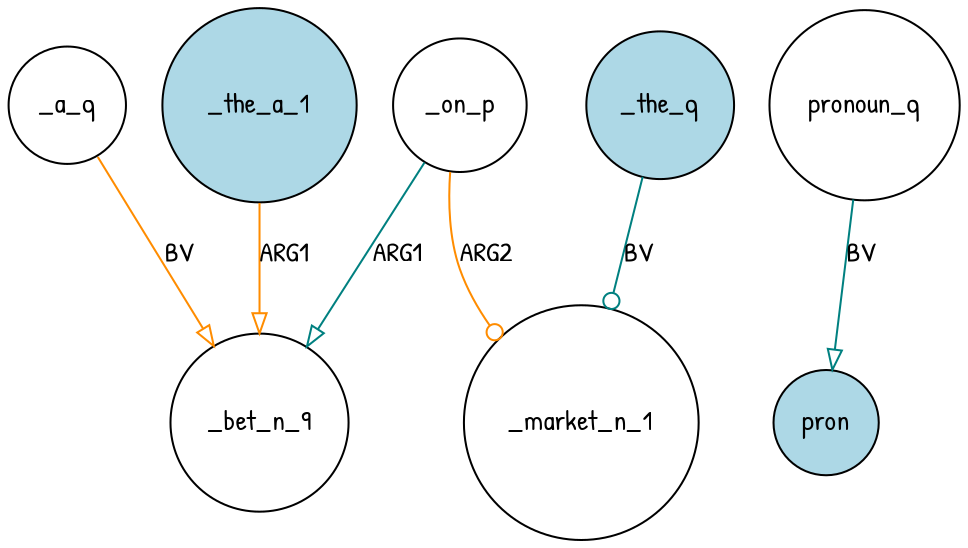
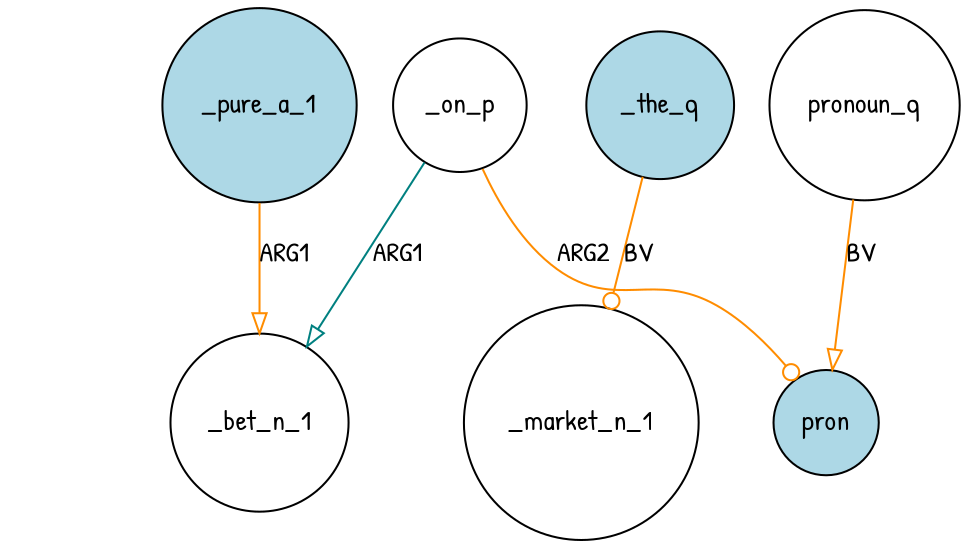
(67, 105) -> none
(260, 105) -> (260, 105)
(628, 235) -> (628, 235)
(455, 253) -> (629, 290)
(844, 274) -> (844, 274)
(260, 423) -> (260, 423)
